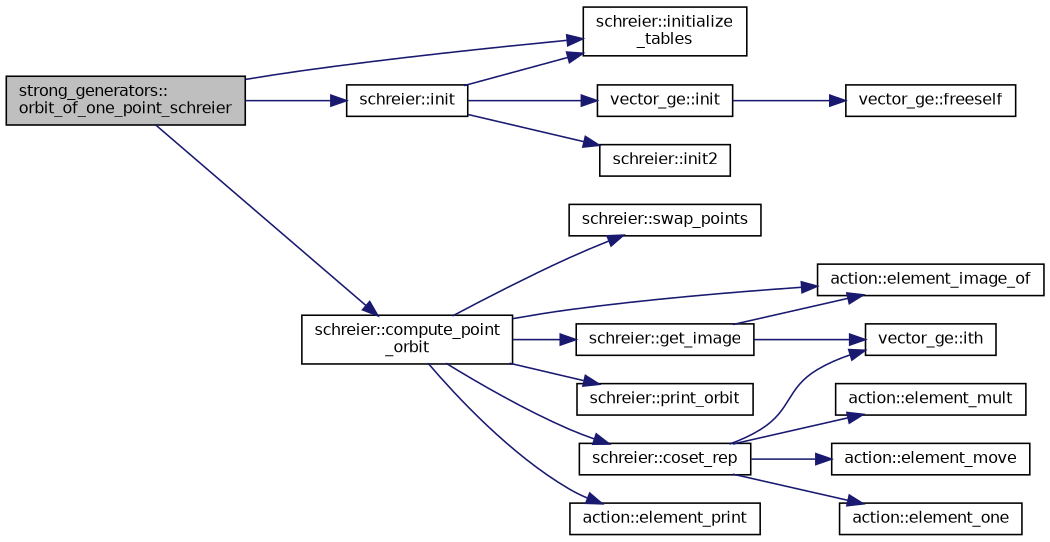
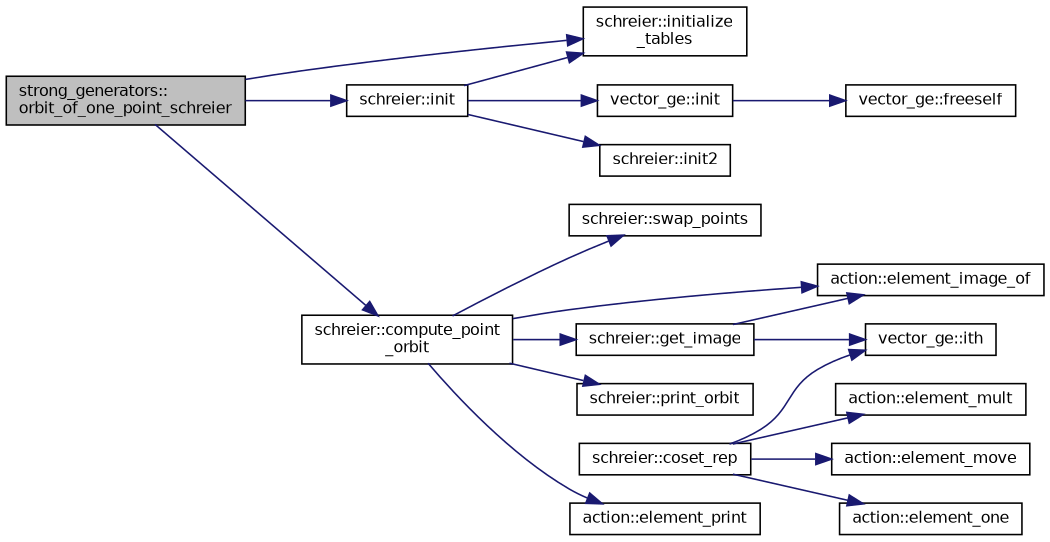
(518, 405) -> none
